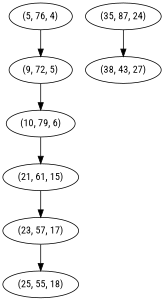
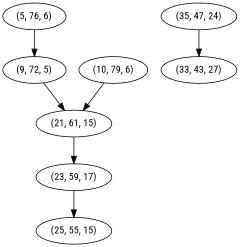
(41, 16) -> (34, 16)
(123, 16) -> (199, 16)
(123, 70) -> (199, 70)
(41, 93) -> (52, 94)
(41, 231) -> (74, 177)
(41, 284) -> (74, 231)
